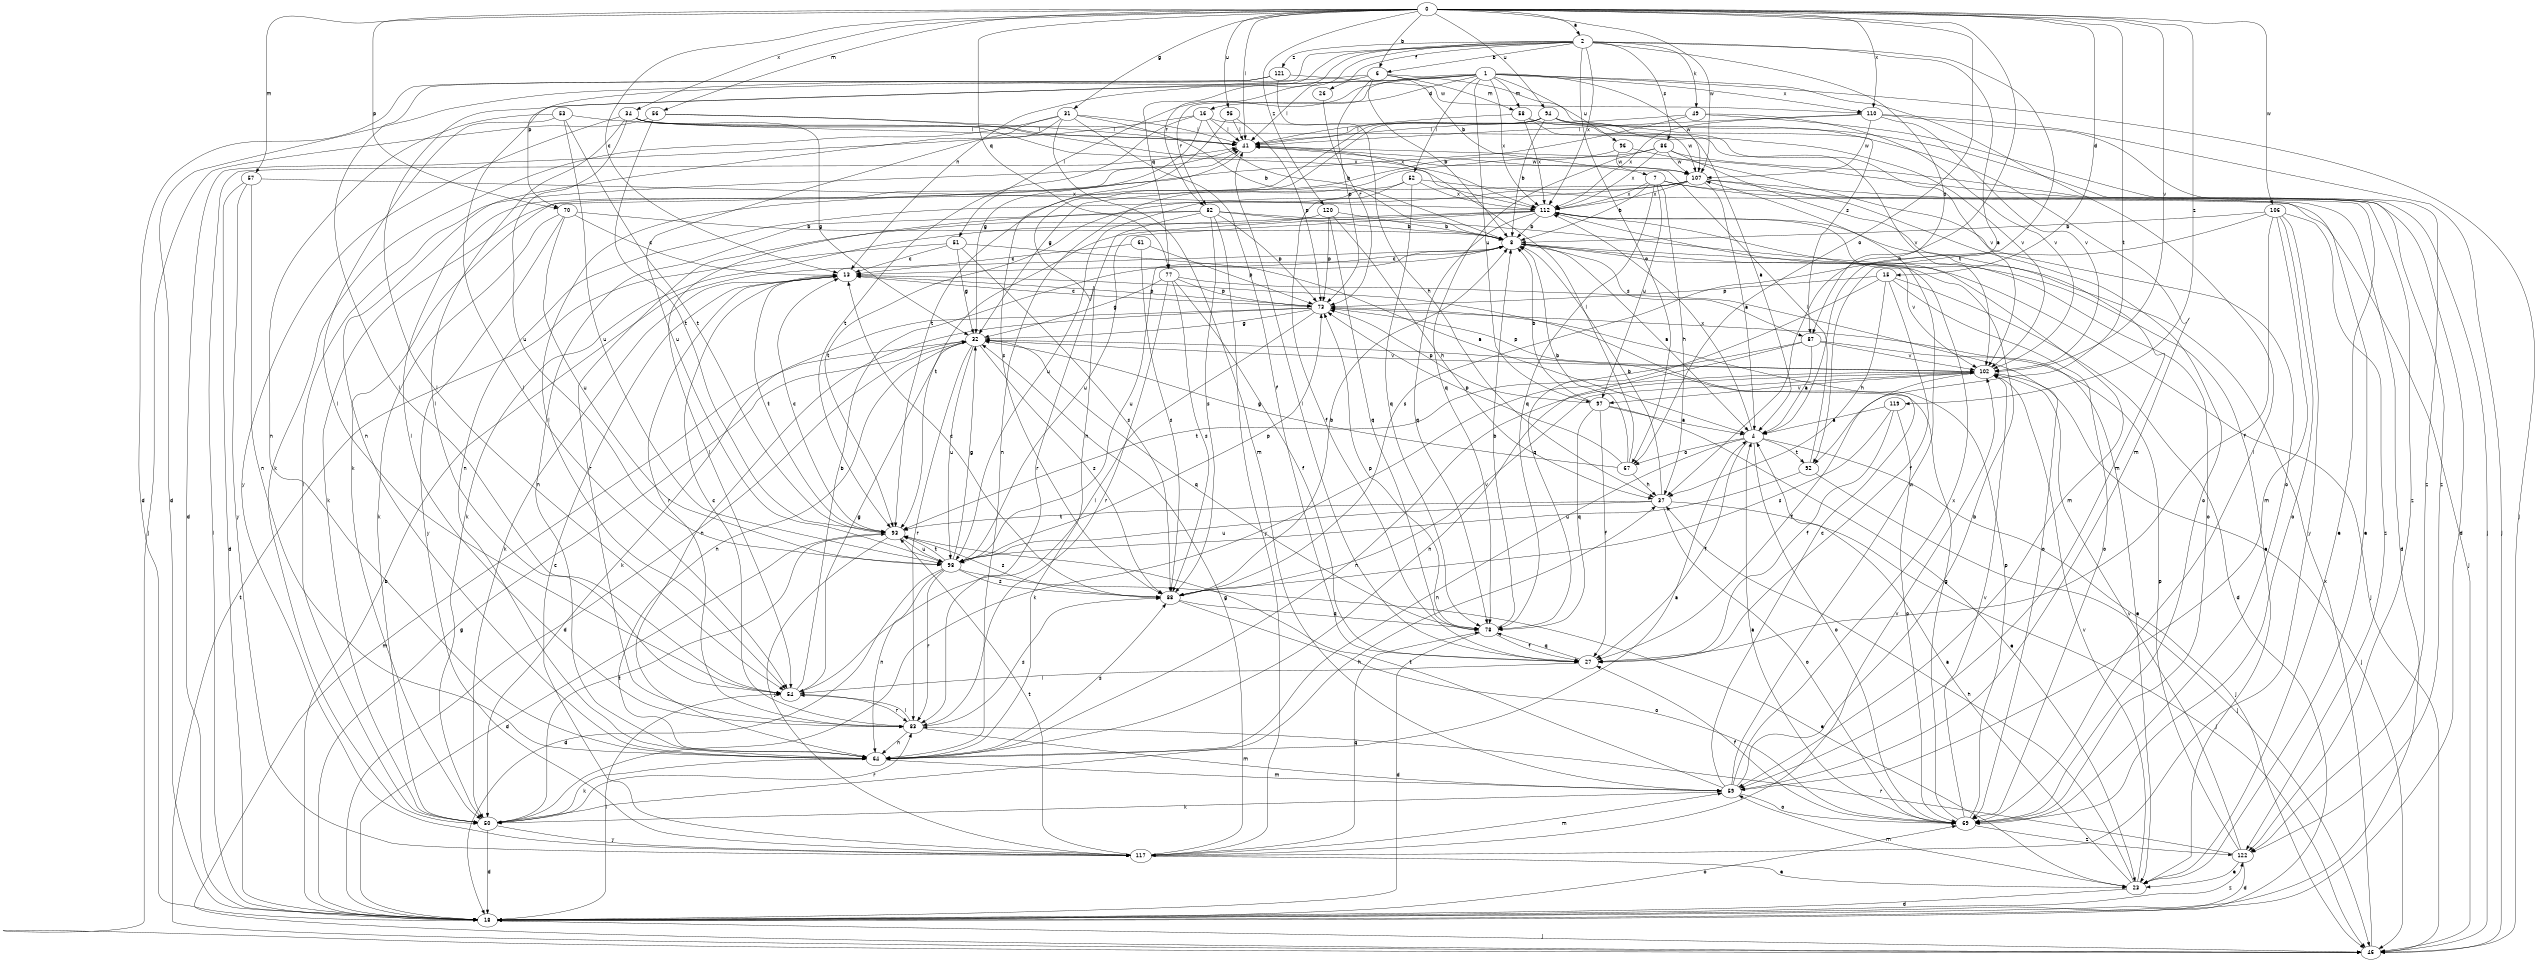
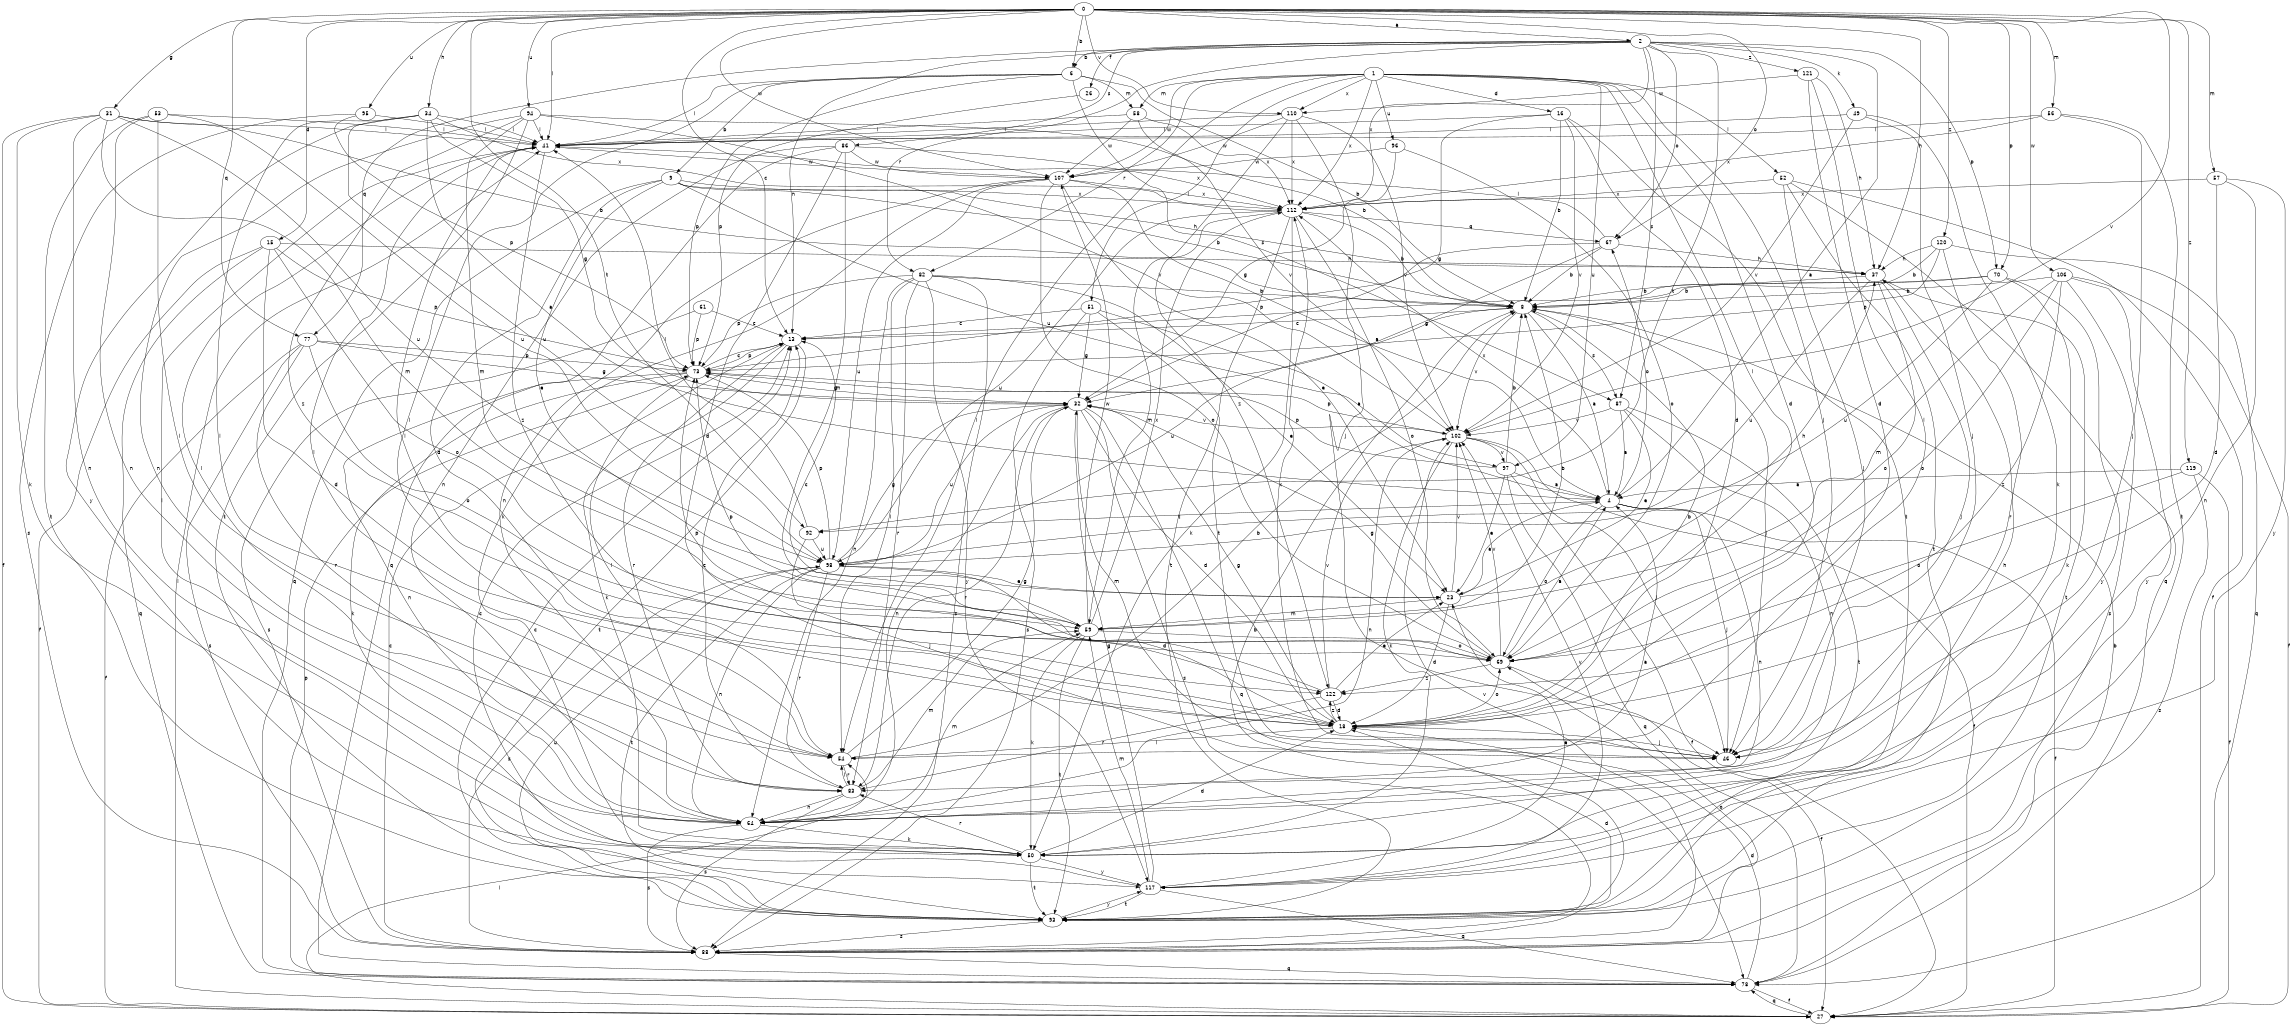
(779, 58) -> (443, 58)
(1877, 58) -> (1100, 58)
(1655, 178) -> (671, 178)
(1361, 195) -> (721, 227)
(1415, 396) -> (1449, 227)
